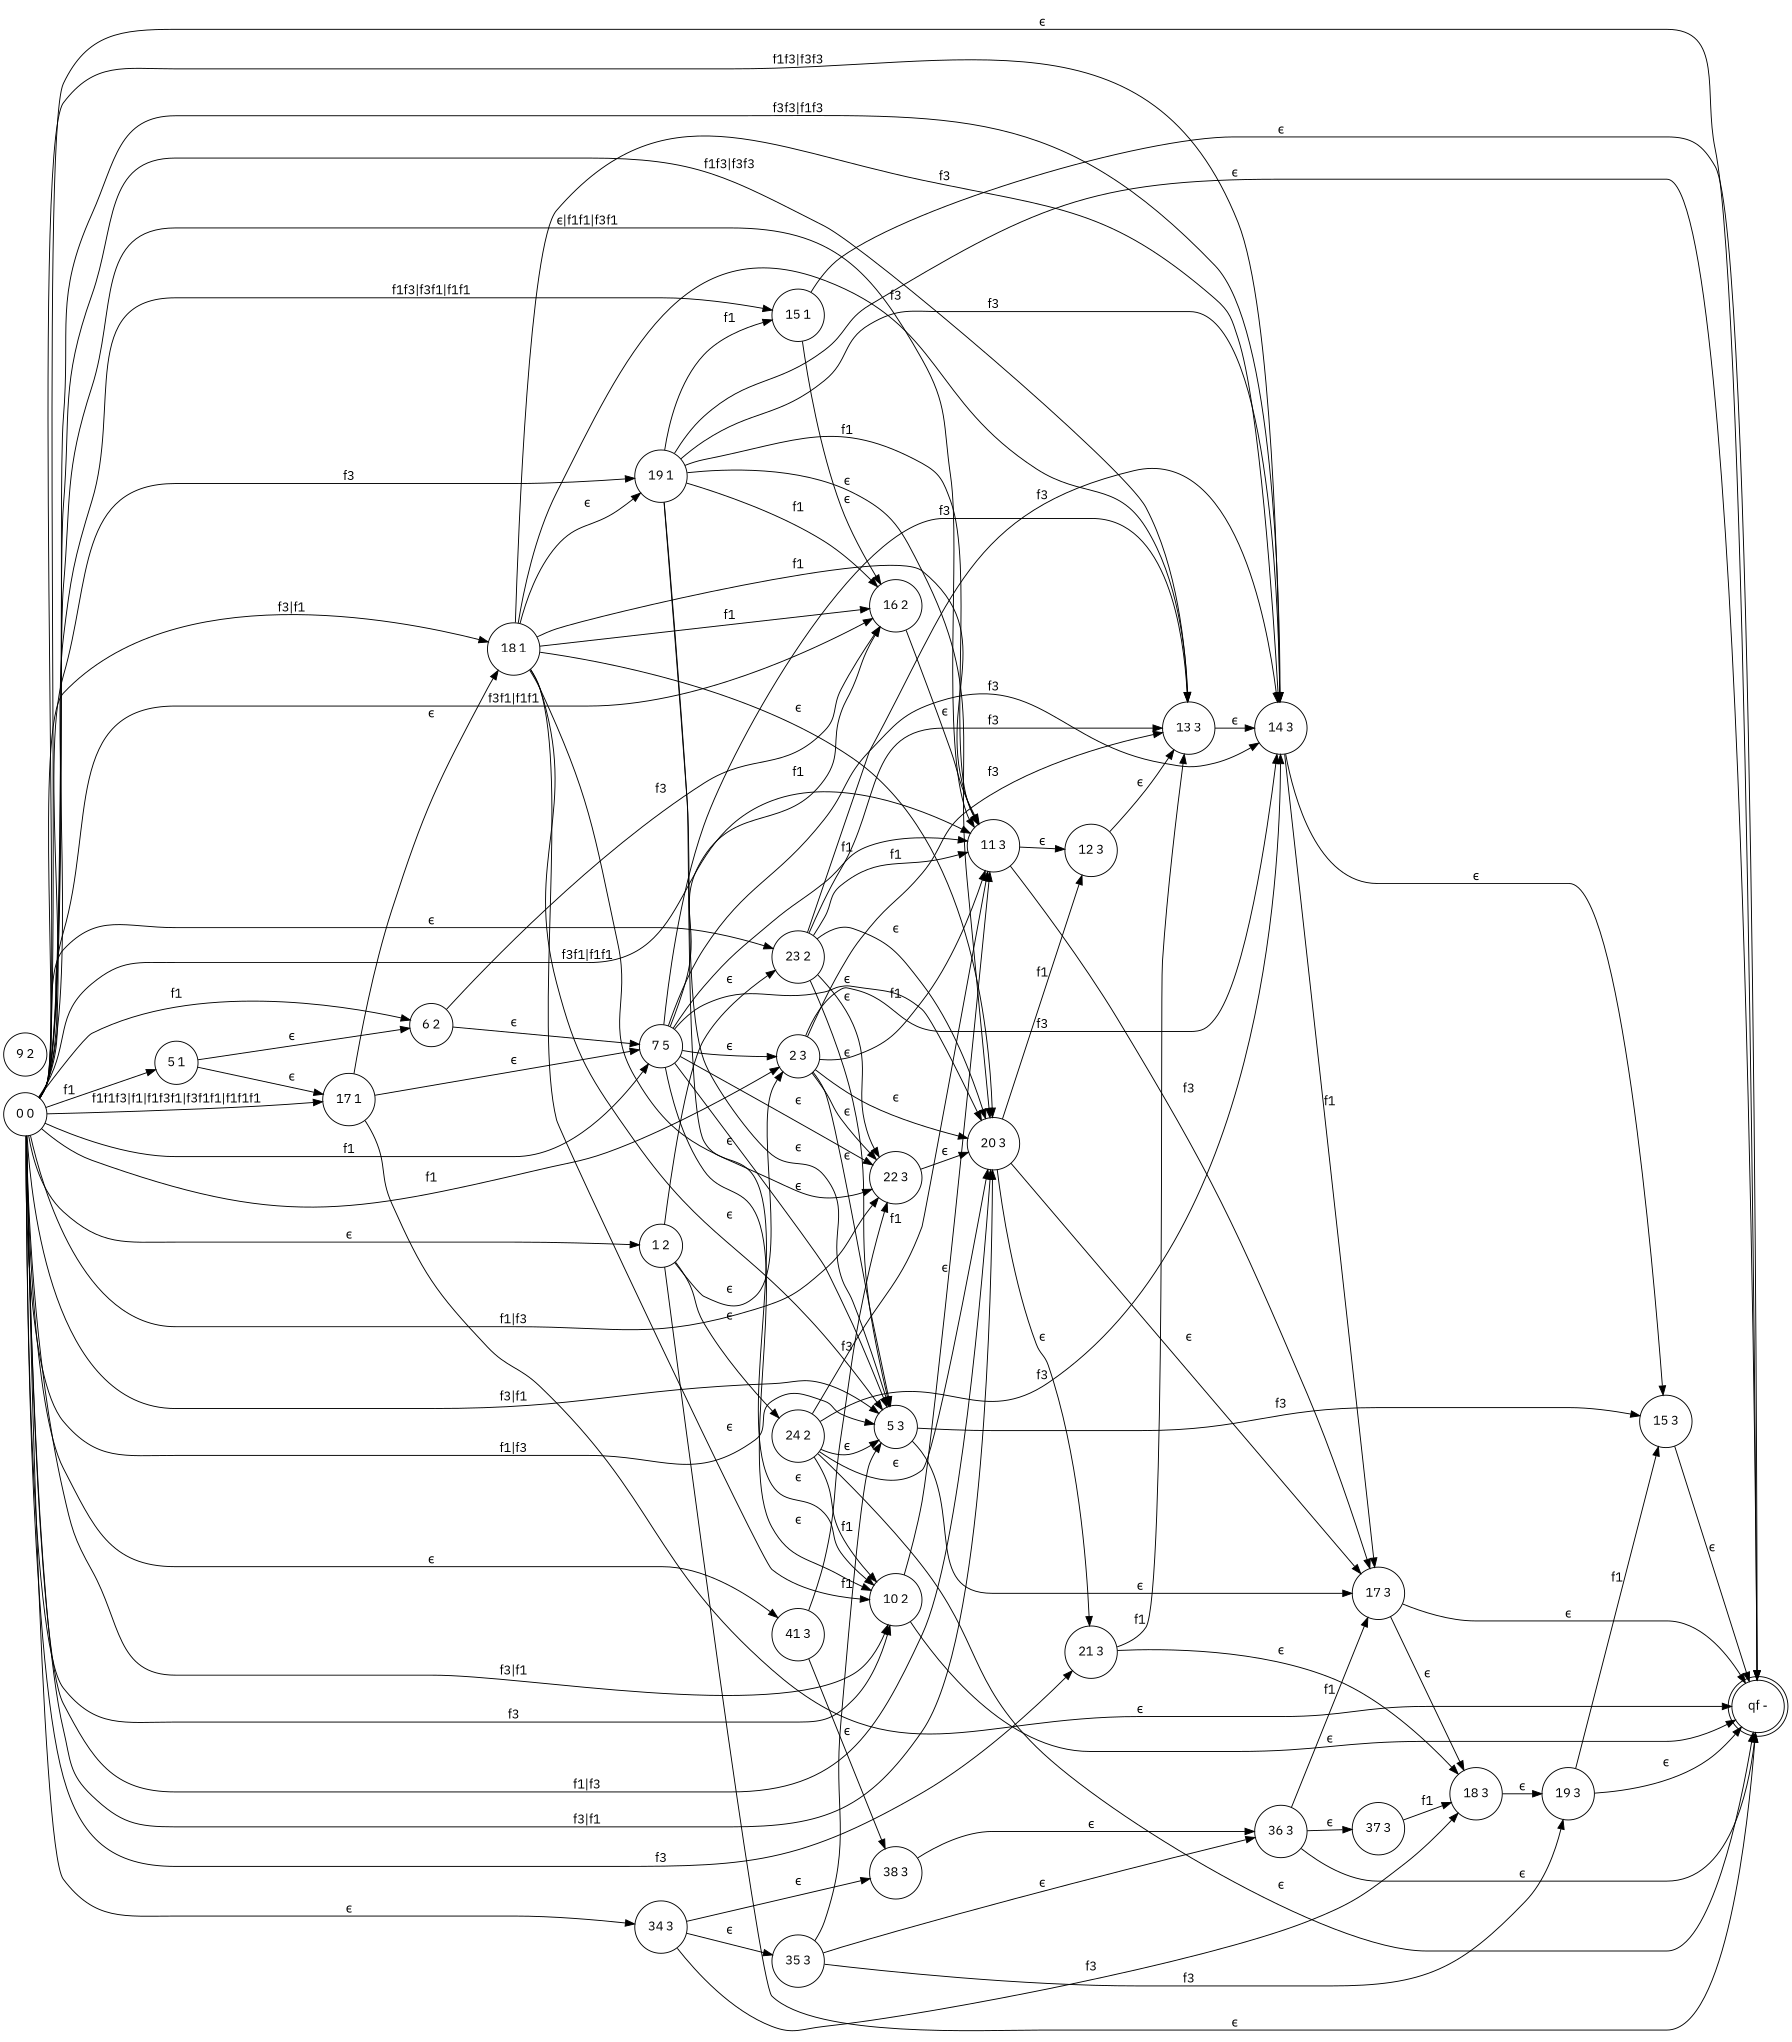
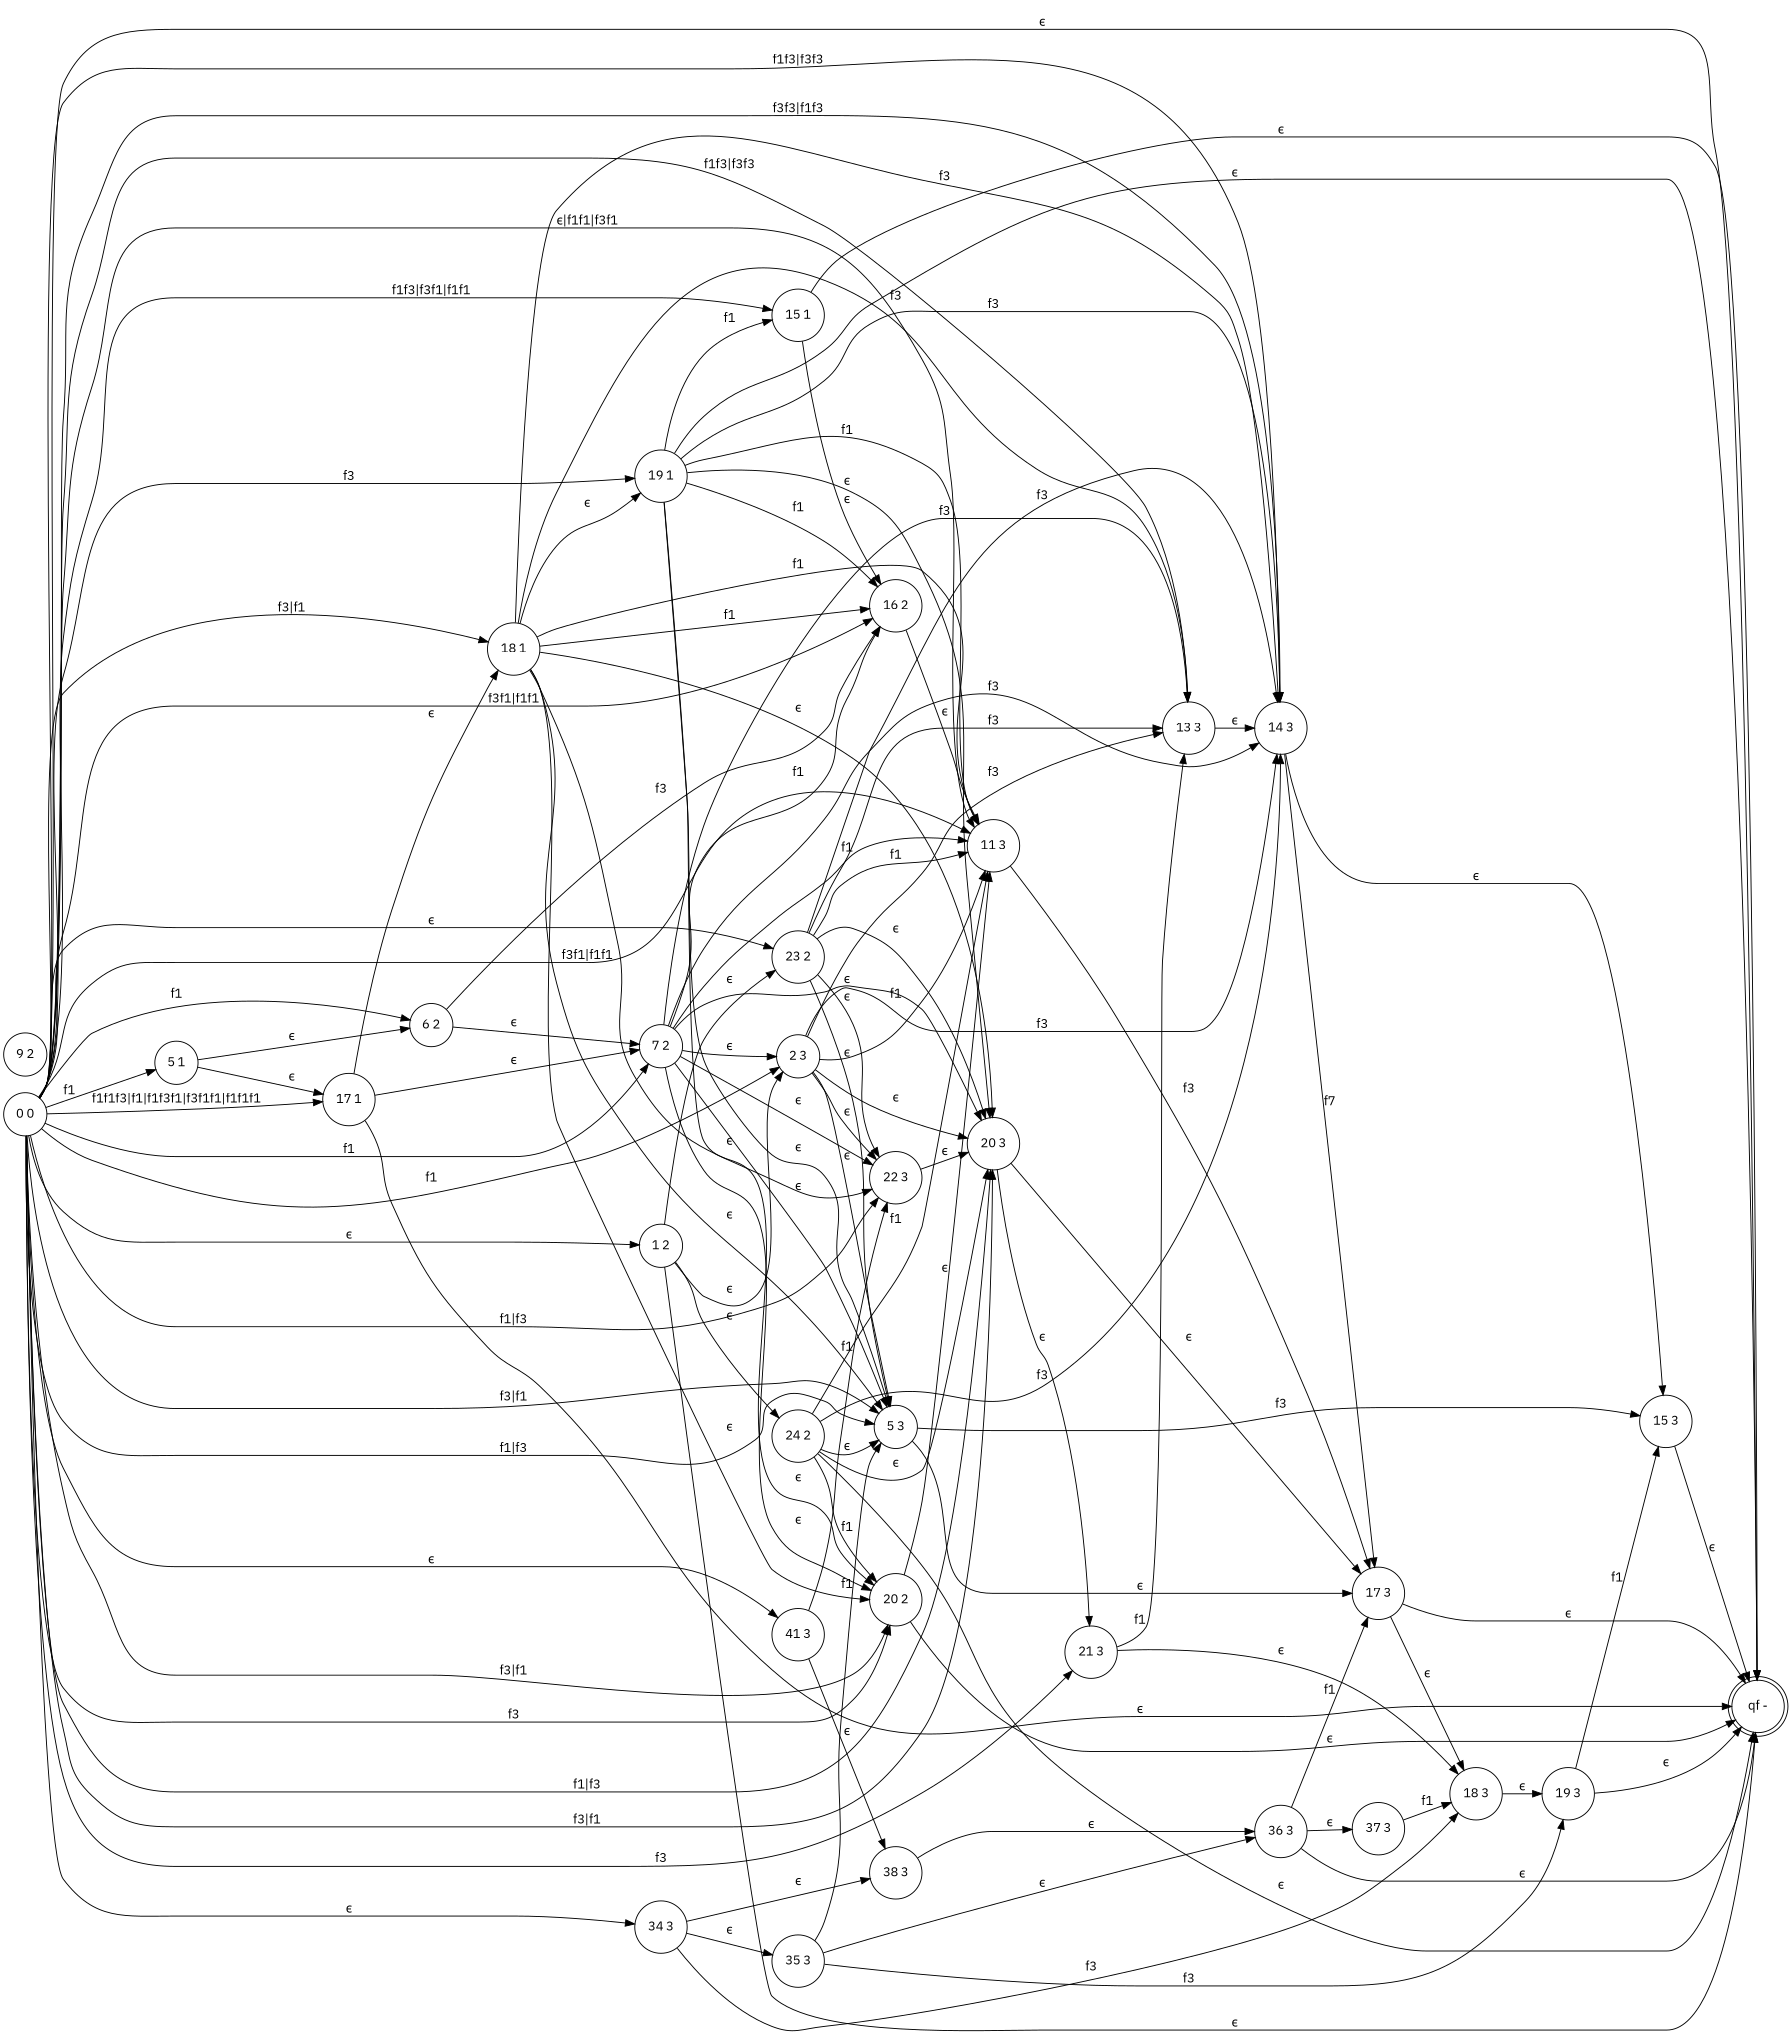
(1091, 850) -> none
(661, 1046) -> (661, 1046)
(1330, 1102) -> (1330, 1102)
(847, 1347) -> (847, 1347)
(896, 1600) -> (896, 1600)
